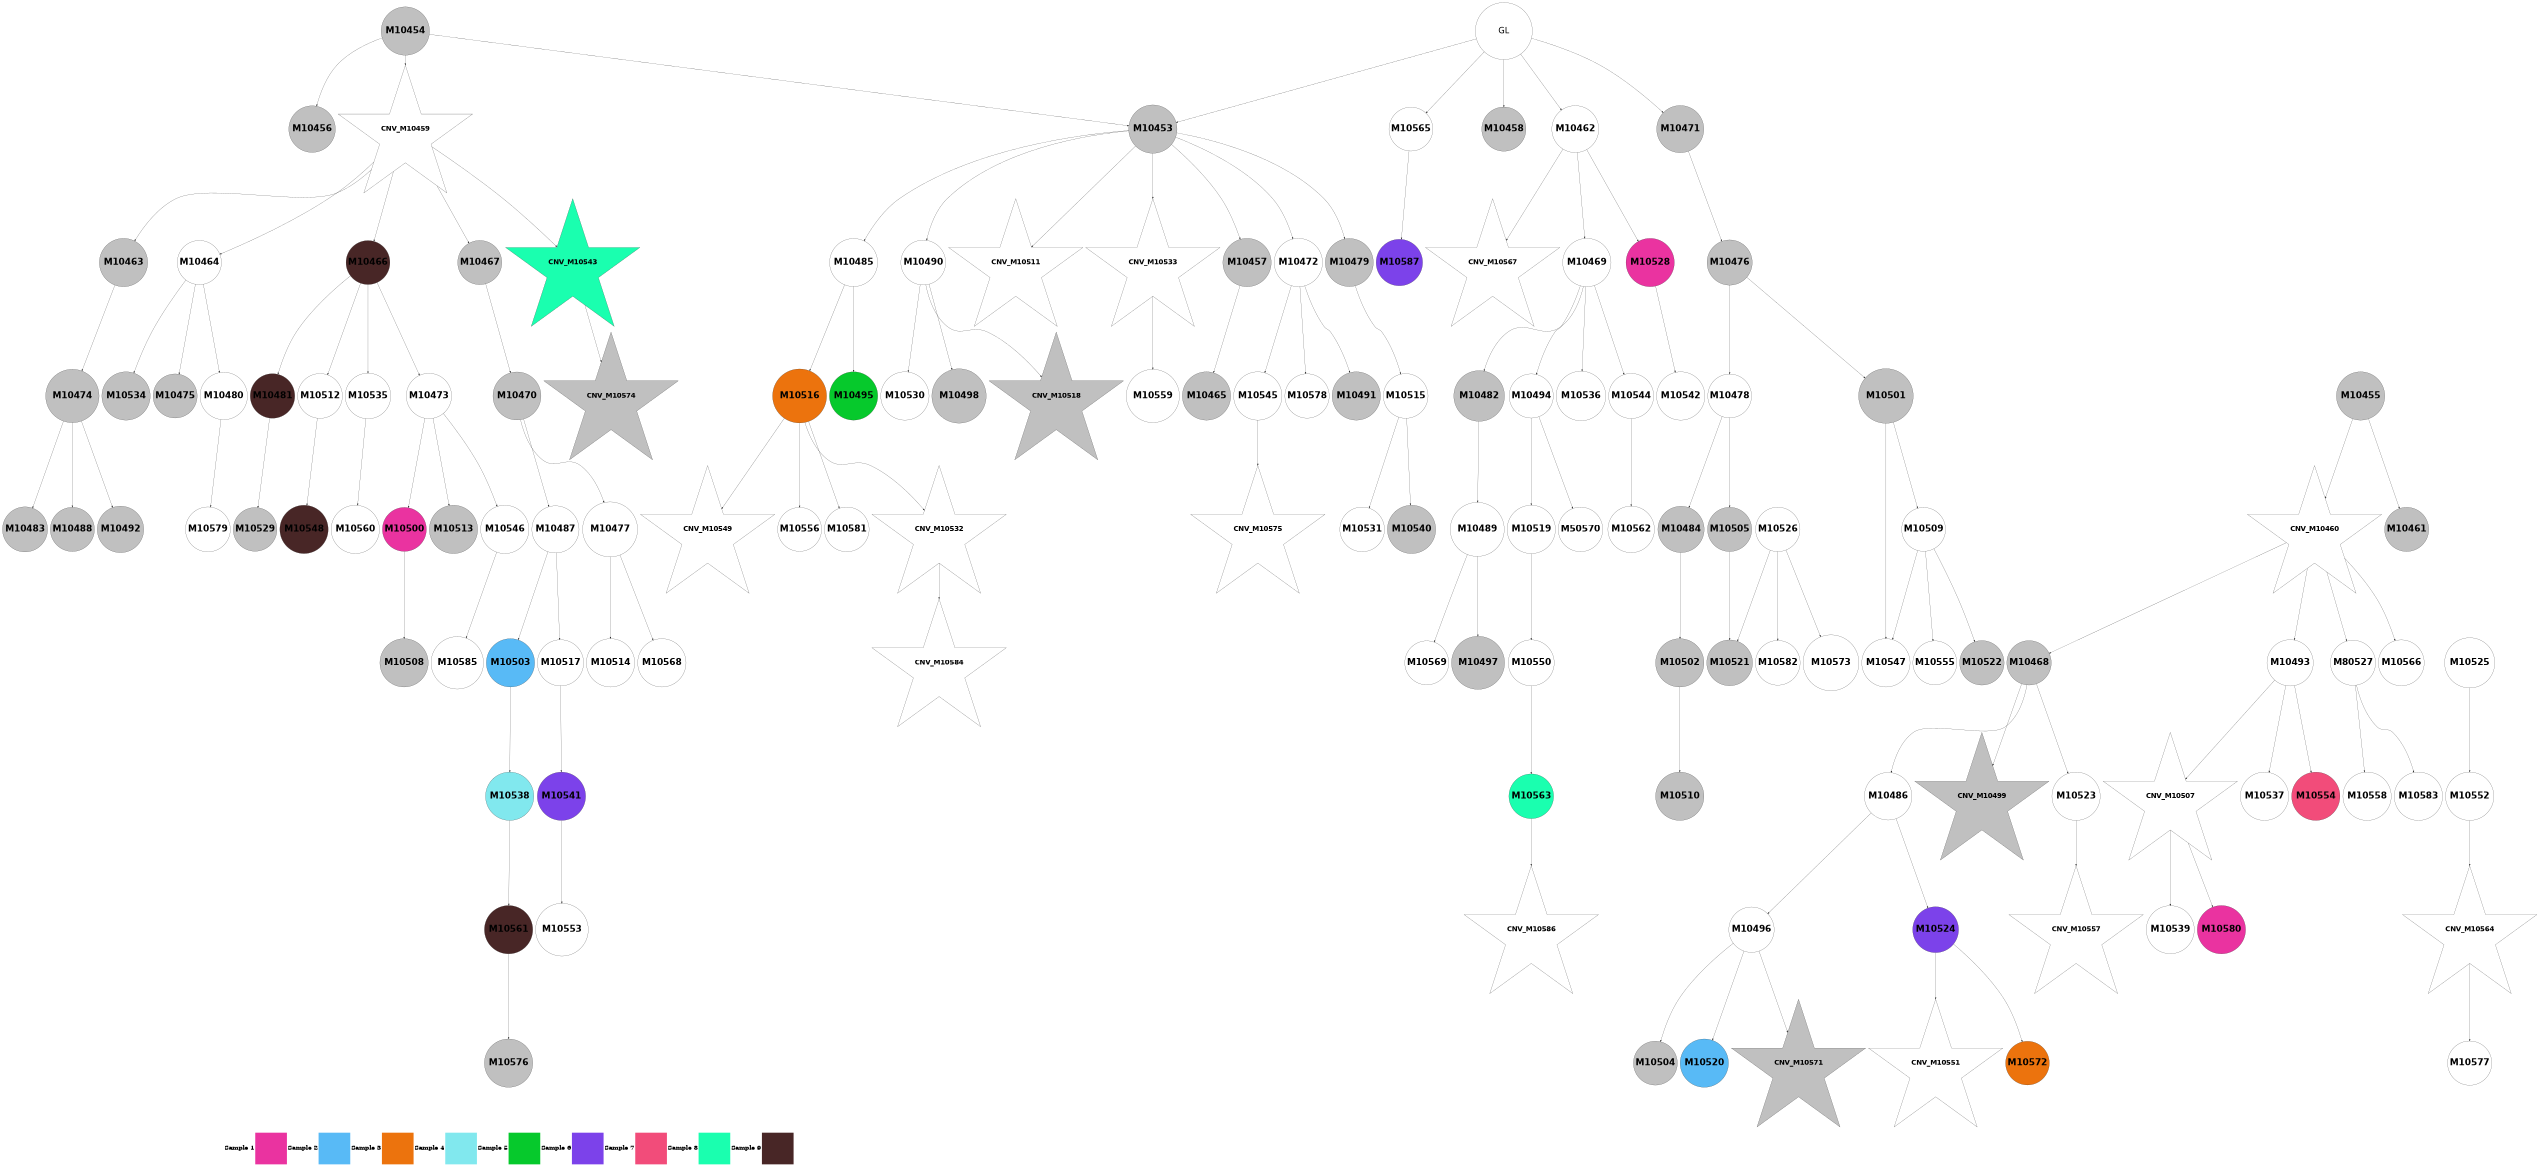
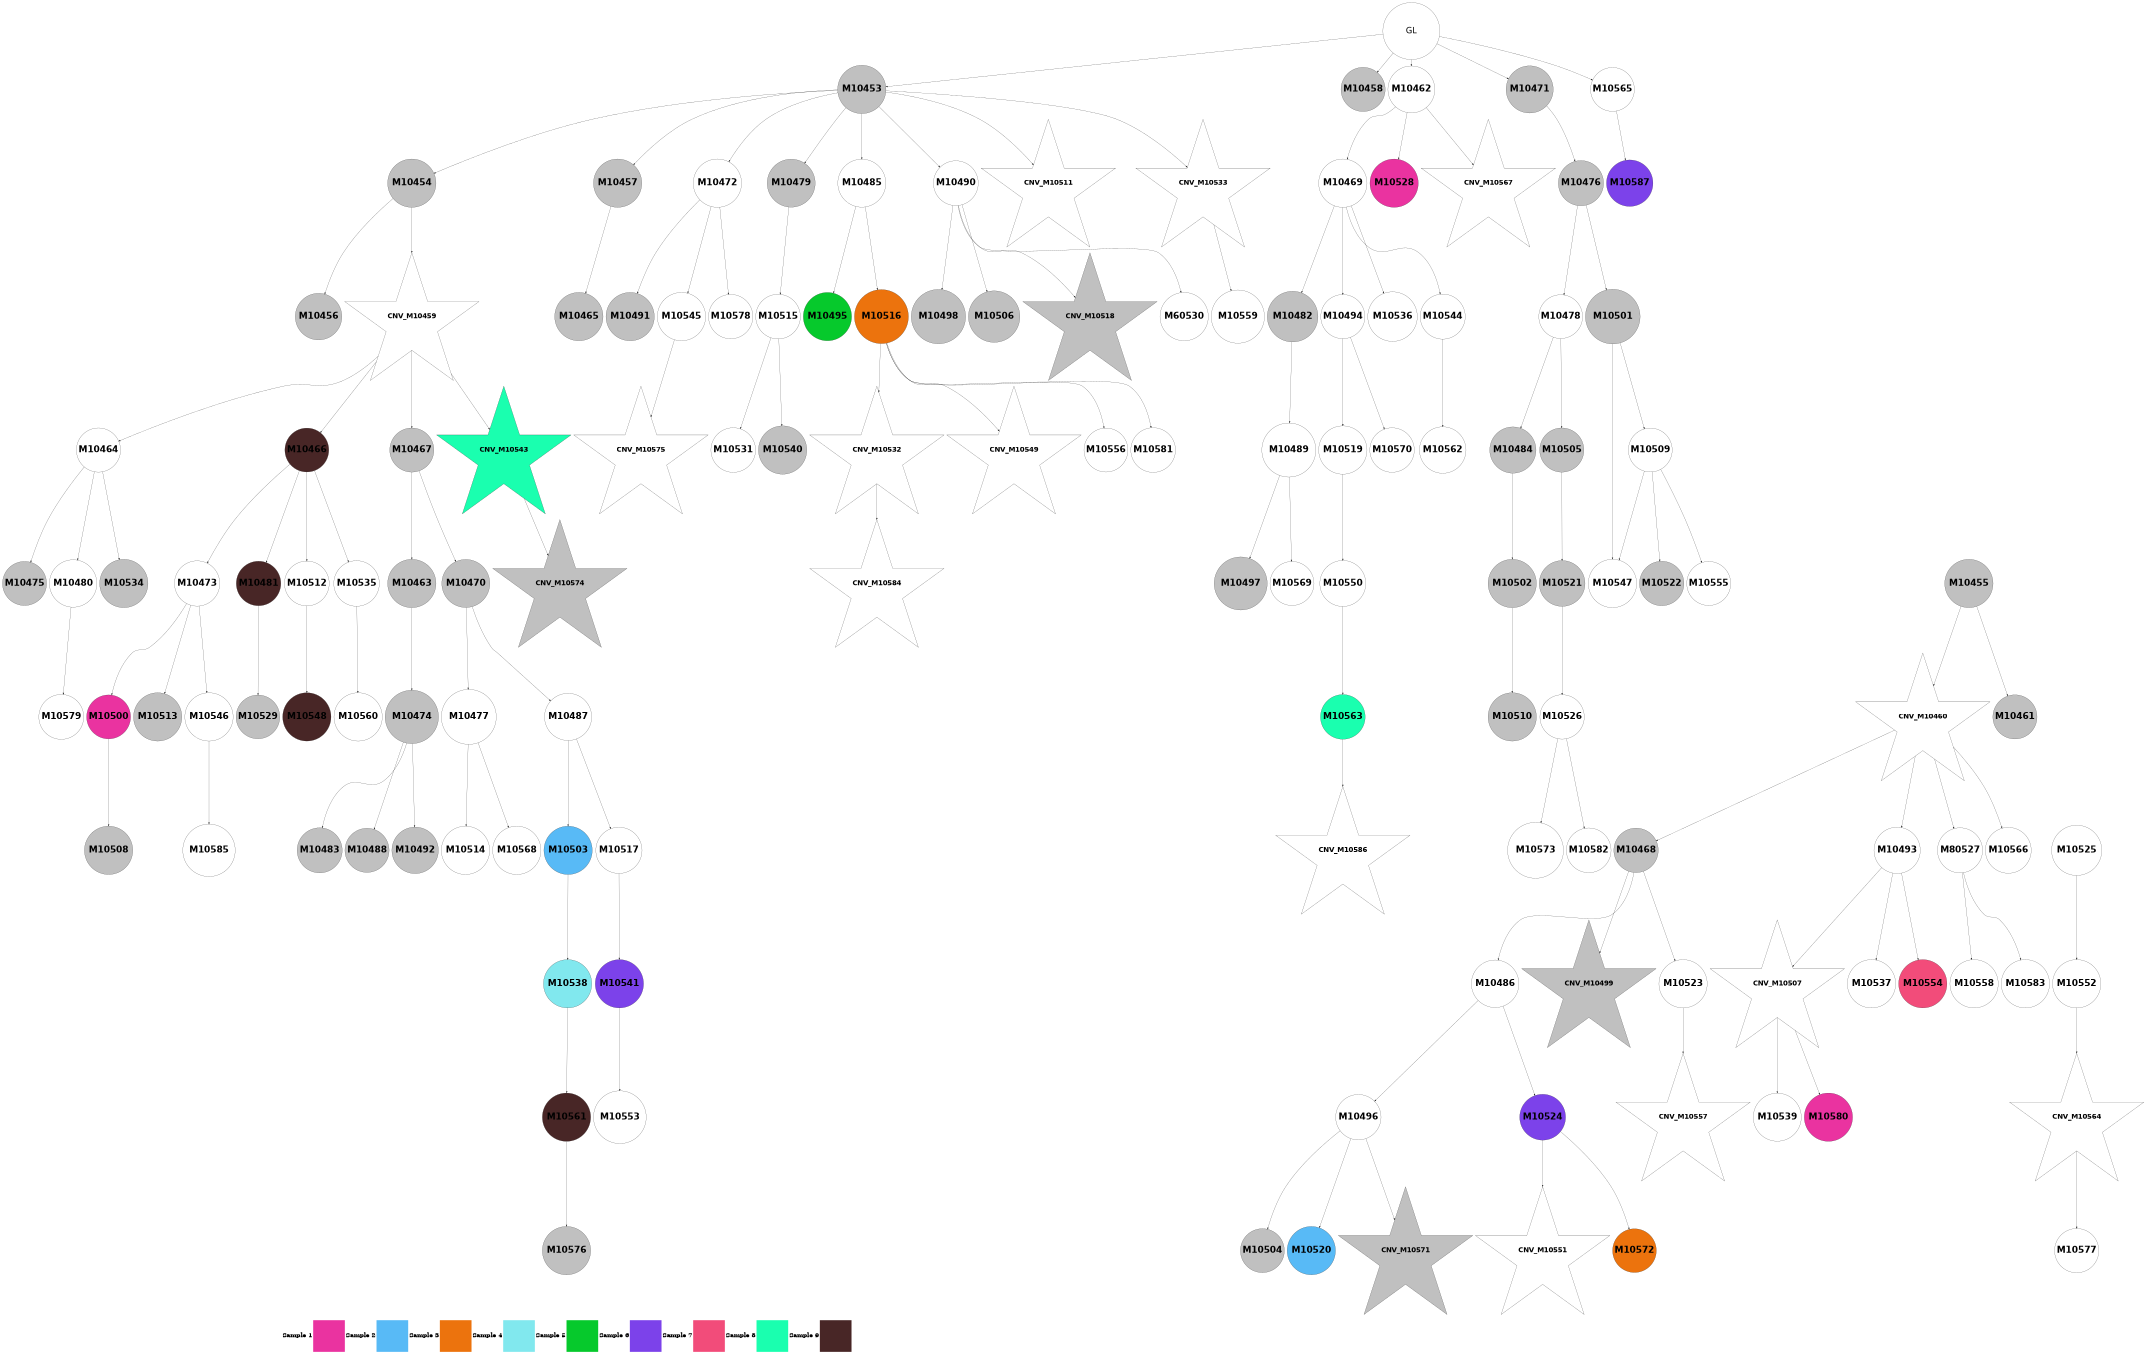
(778, 80) -> (632, 111)
(248, 194) -> (412, 515)
none -> (994, 317)
(905, 396) -> (1184, 317)
(1681, 396) -> none
(1580, 529) -> (1392, 450)
(1754, 595) -> (1562, 650)
